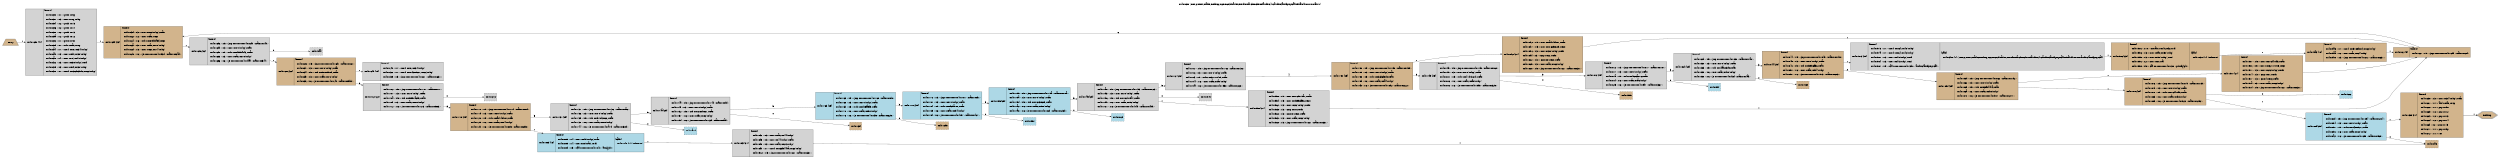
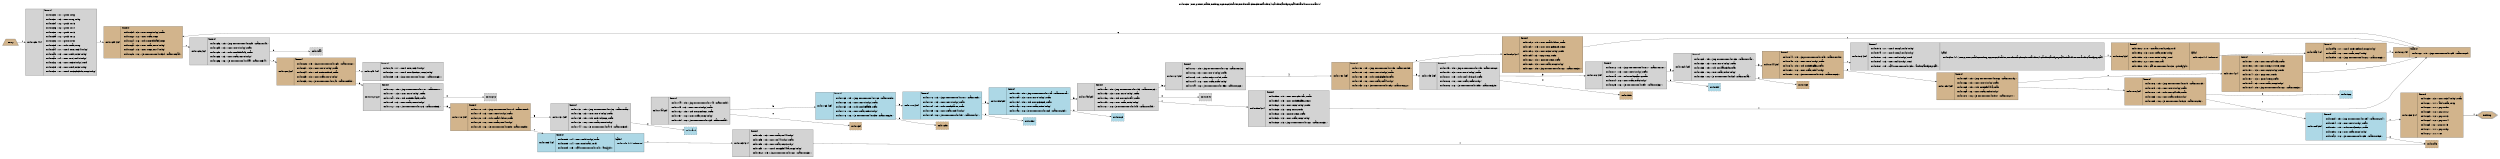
(640, 114) -> none
